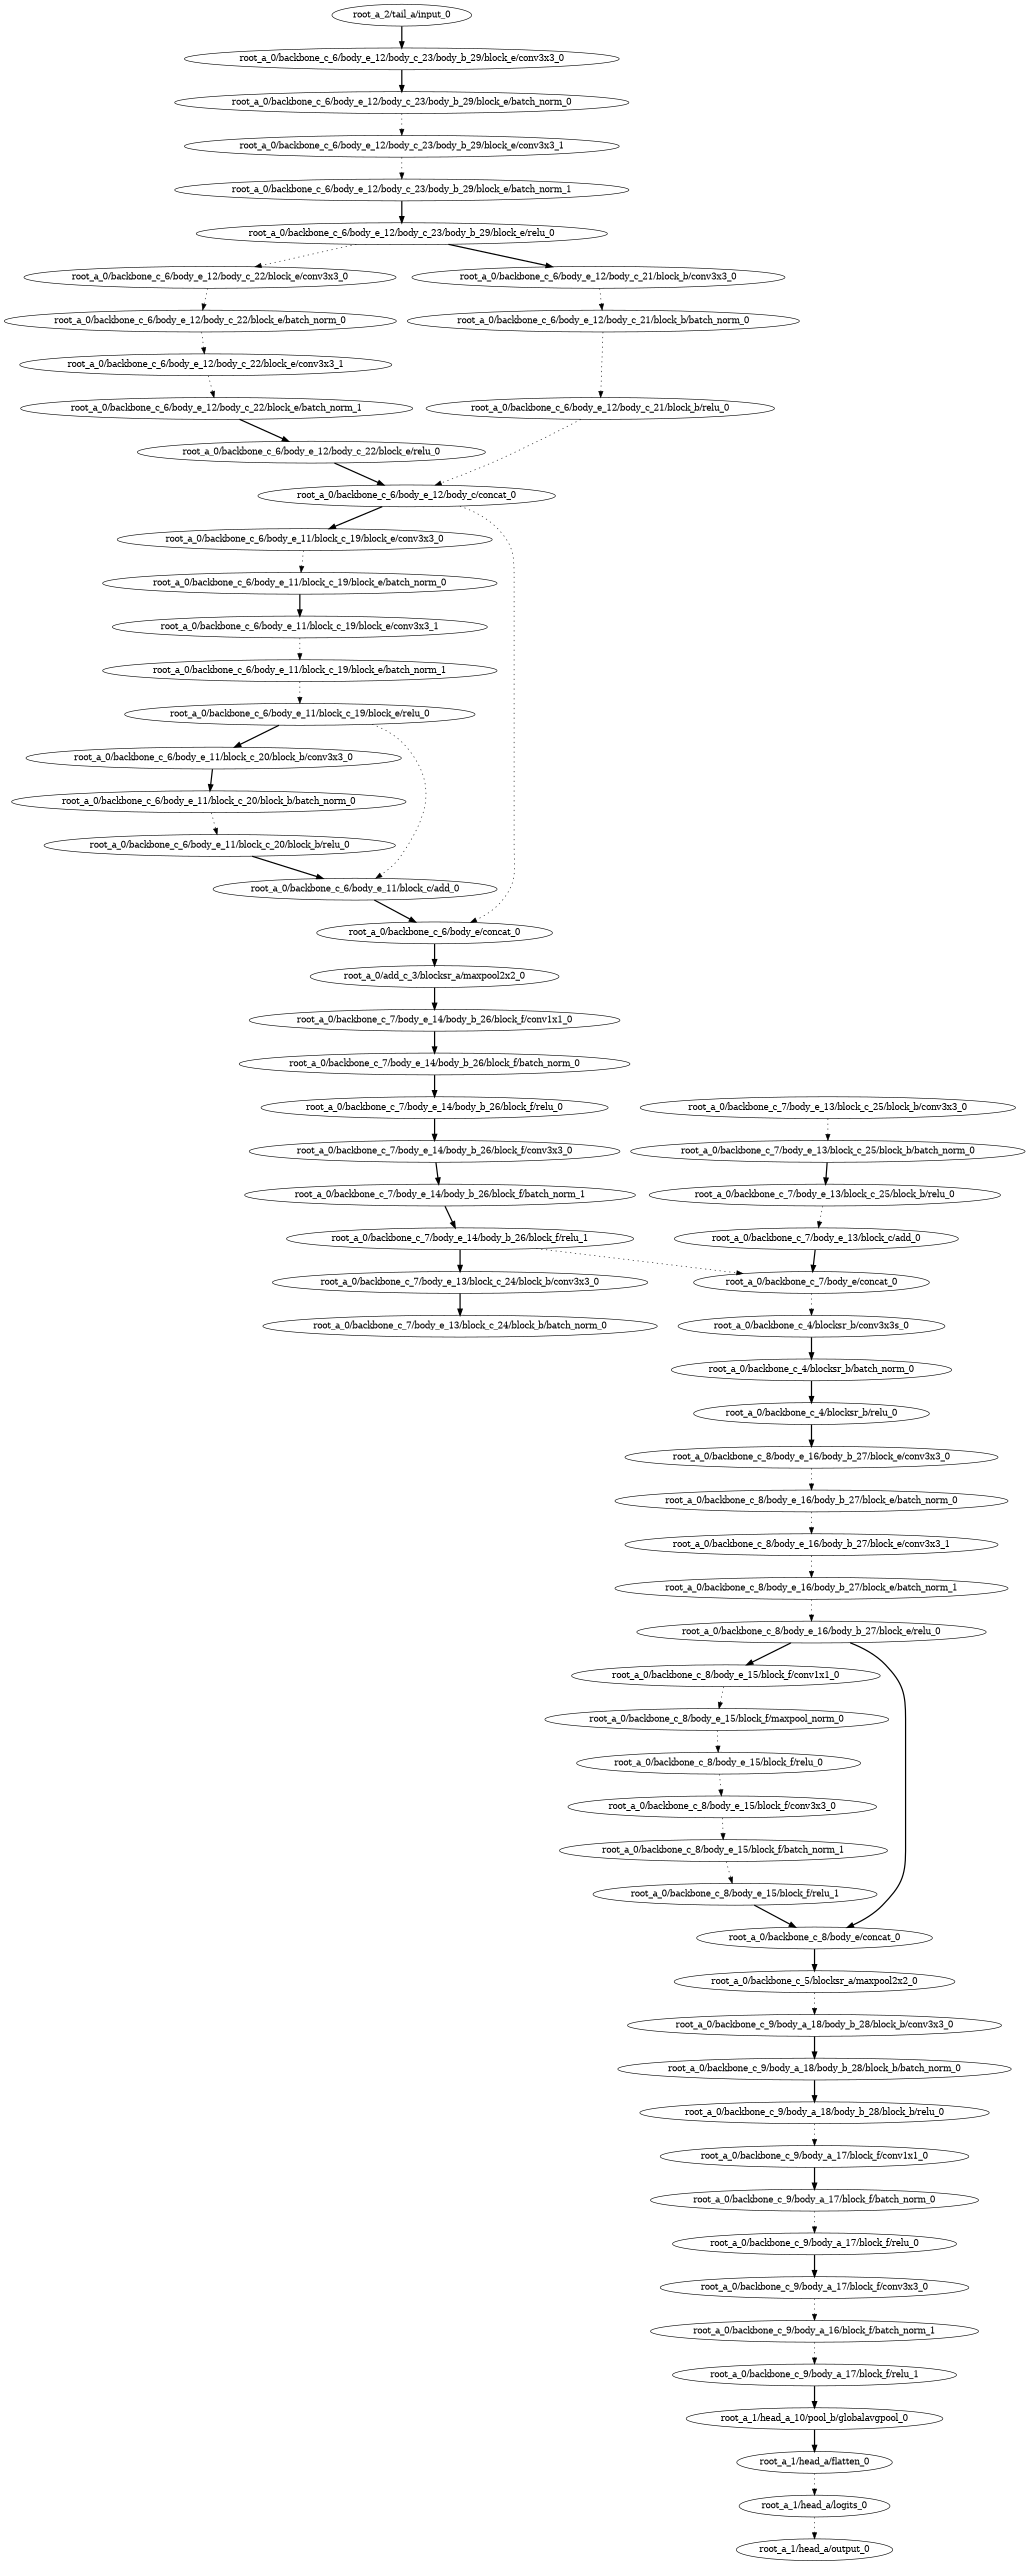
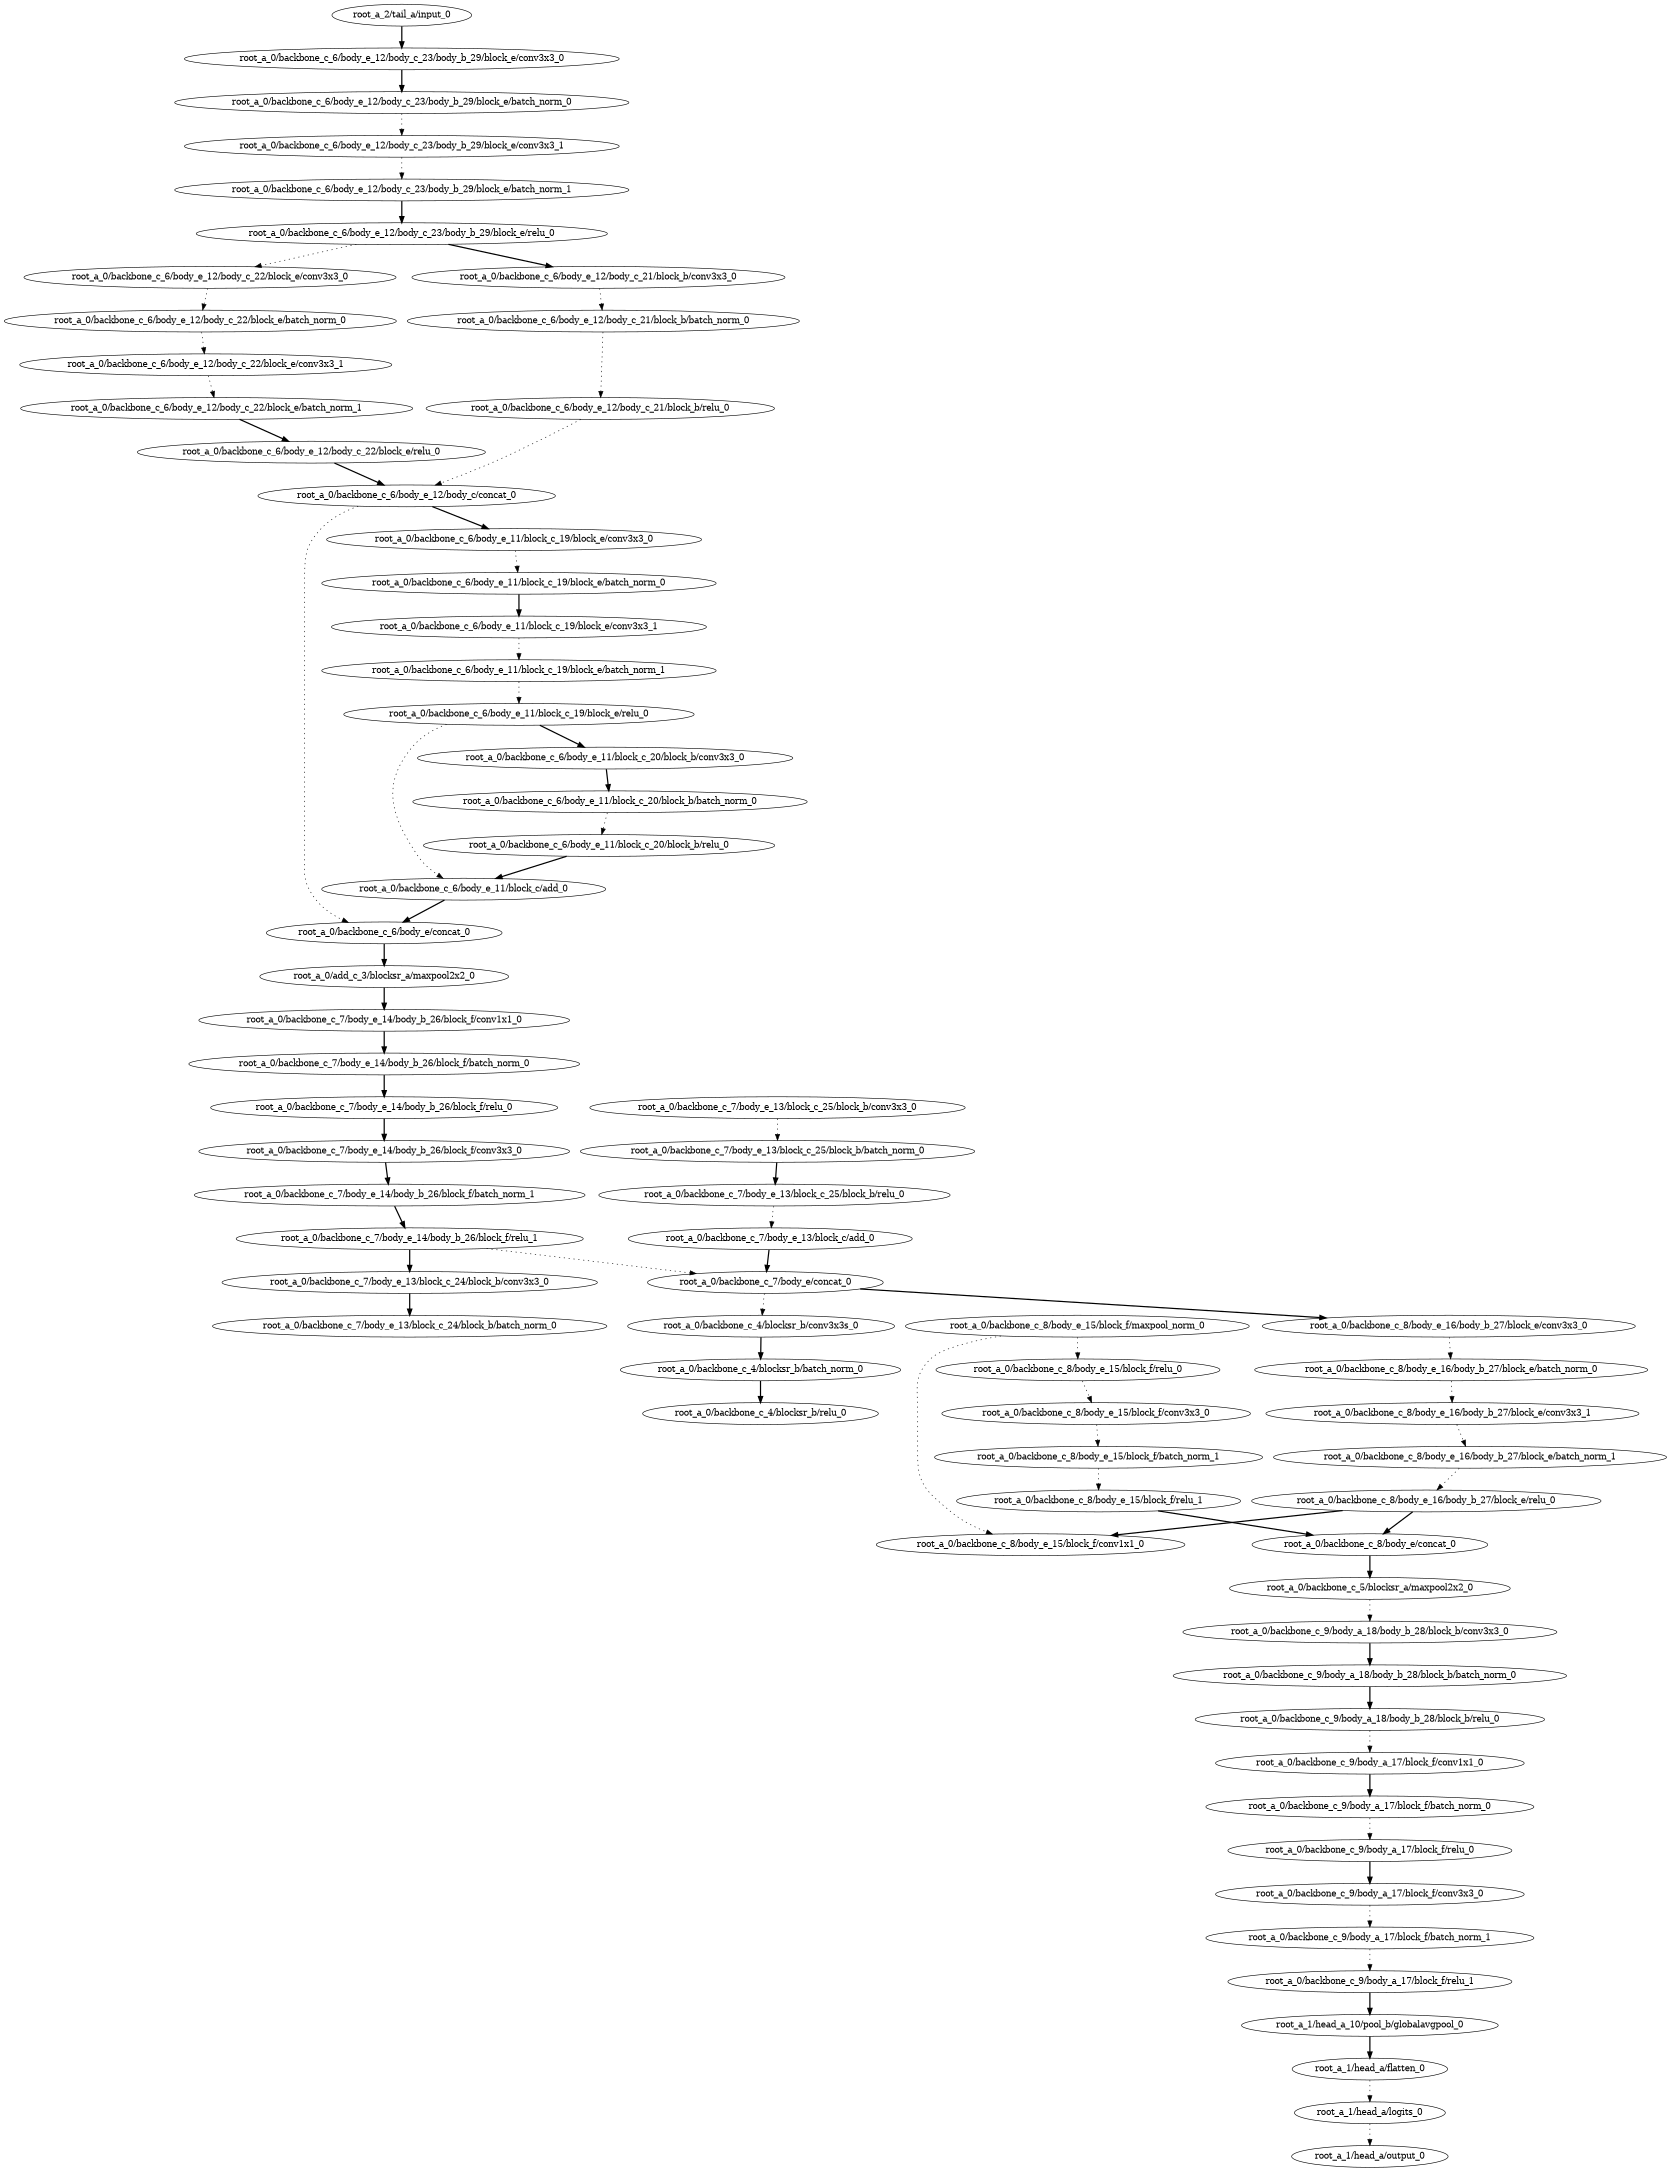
(811, 1432) -> (1090, 1303)
(722, 1695) -> (918, 1423)
(815, 2331) -> (1370, 1938)
